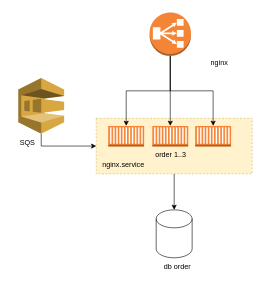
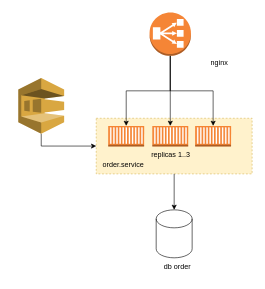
(27, 143) -> none
(171, 155) -> (171, 155)
(124, 165) -> (124, 165)
